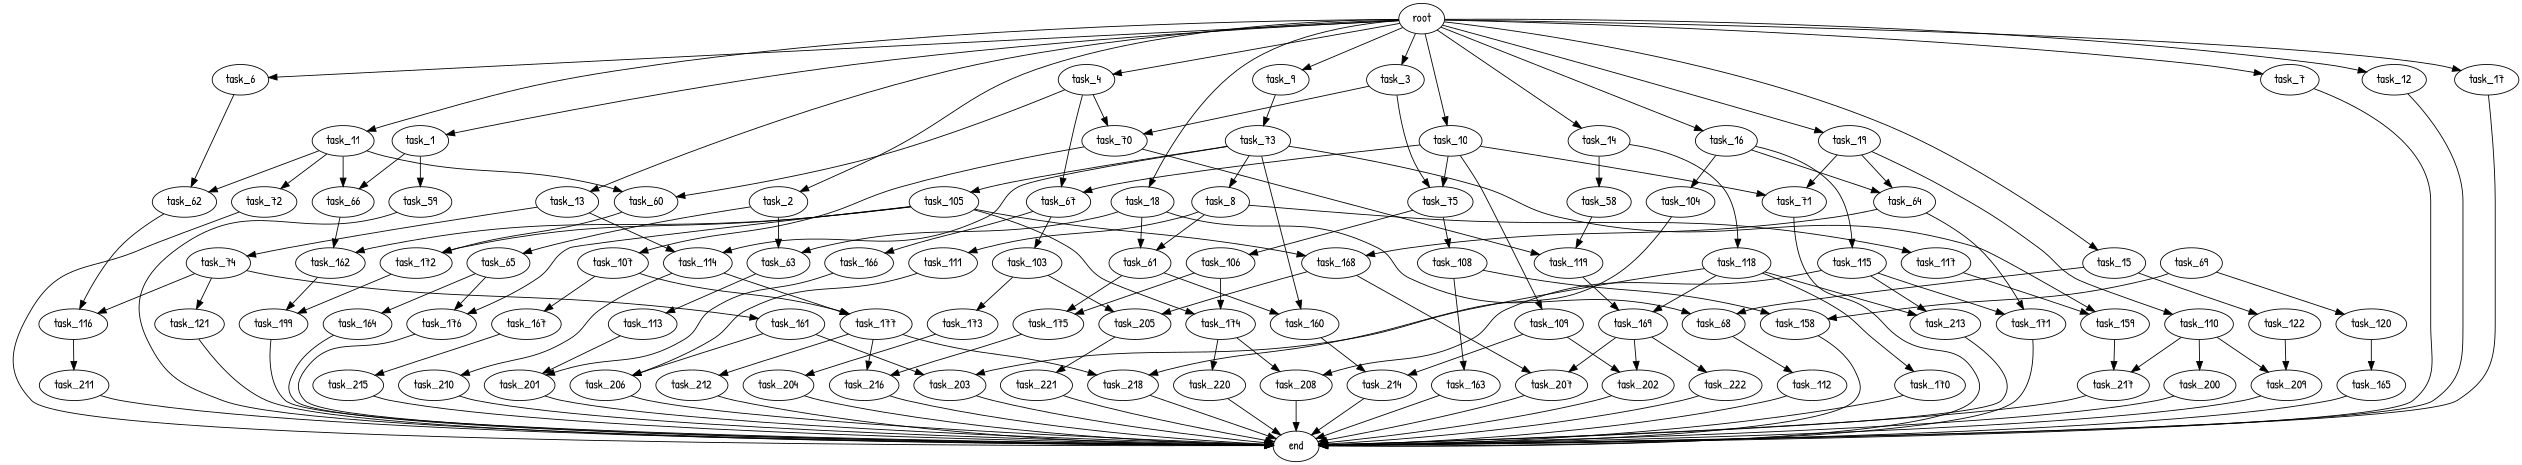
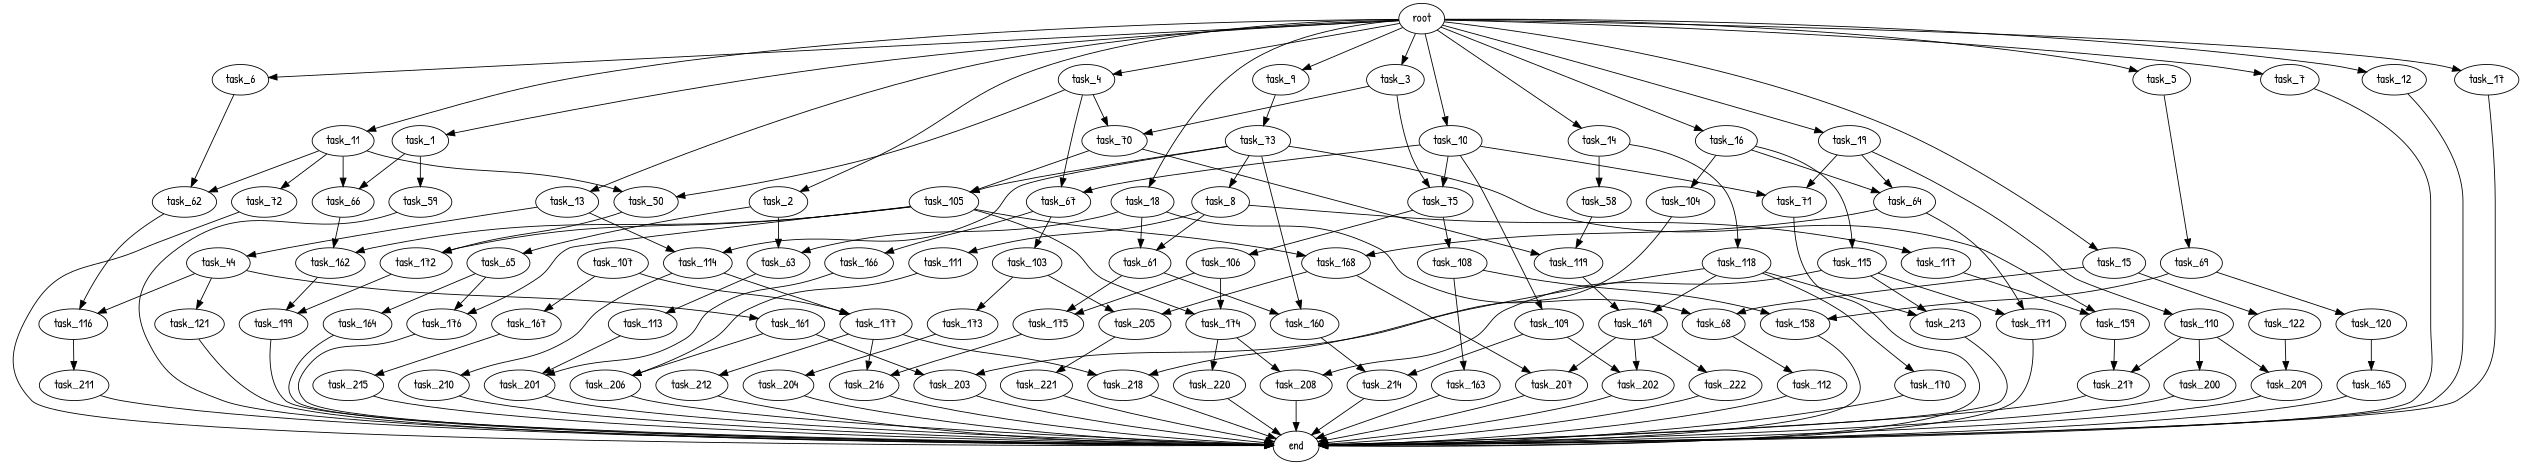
none -> (2162, 80)
(866, 199) -> (1034, 170)
(646, 202) -> (646, 202)
(218, 263) -> (218, 263)
